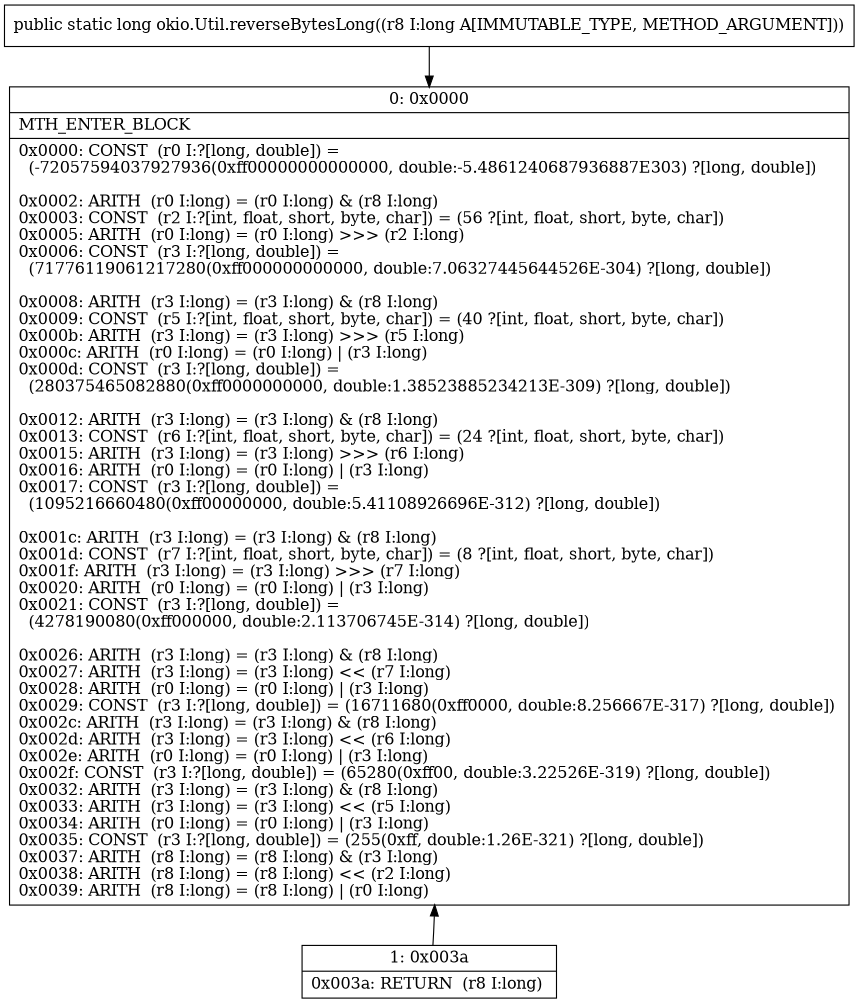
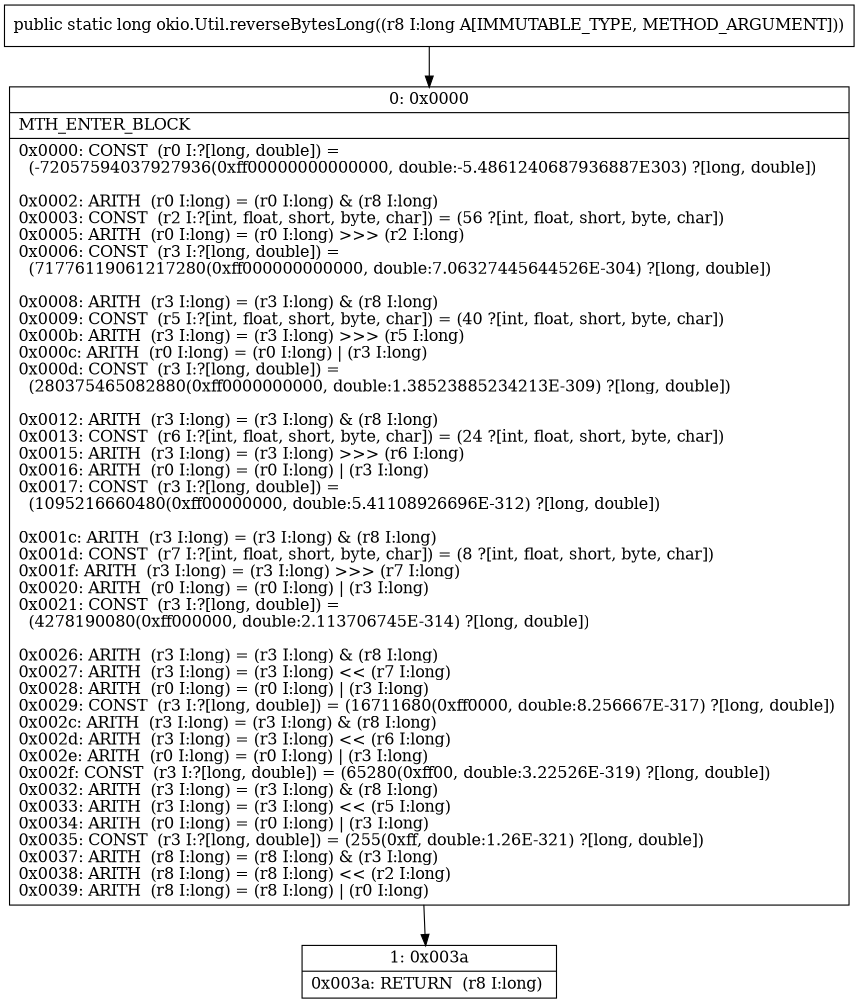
(434, 931) -> (424, 920)
